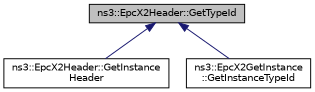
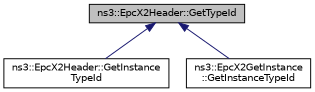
(86, 73) -> (86, 73)
